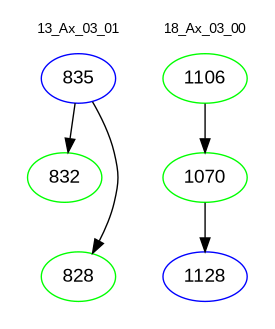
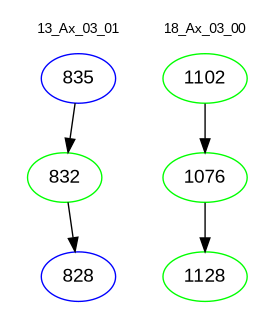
(205, 78) -> (205, 78)
(118, 170) -> (71, 220)
(205, 178) -> (205, 178)
(78, 277) -> (78, 277)
(205, 277) -> (205, 277)
